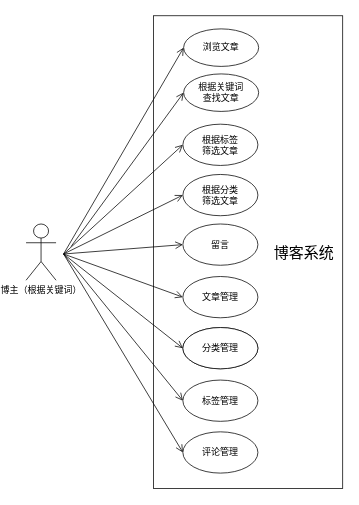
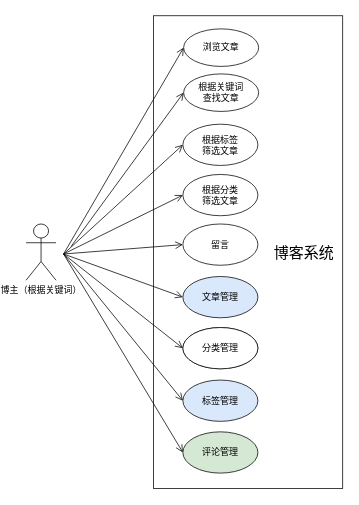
(220, 297) -> (220, 297)
(220, 401) -> (220, 401)
(220, 452) -> (220, 452)
